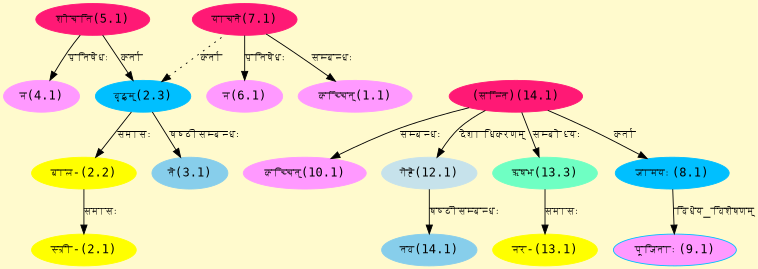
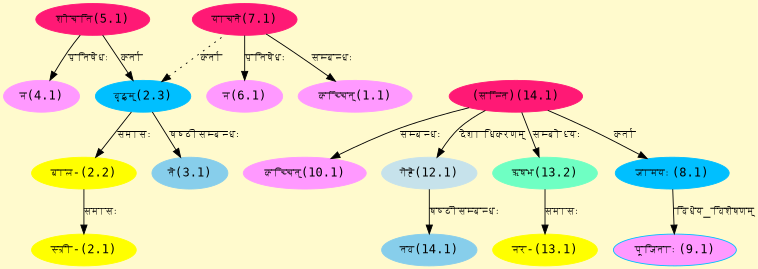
(545, 173) -> (545, 173)
